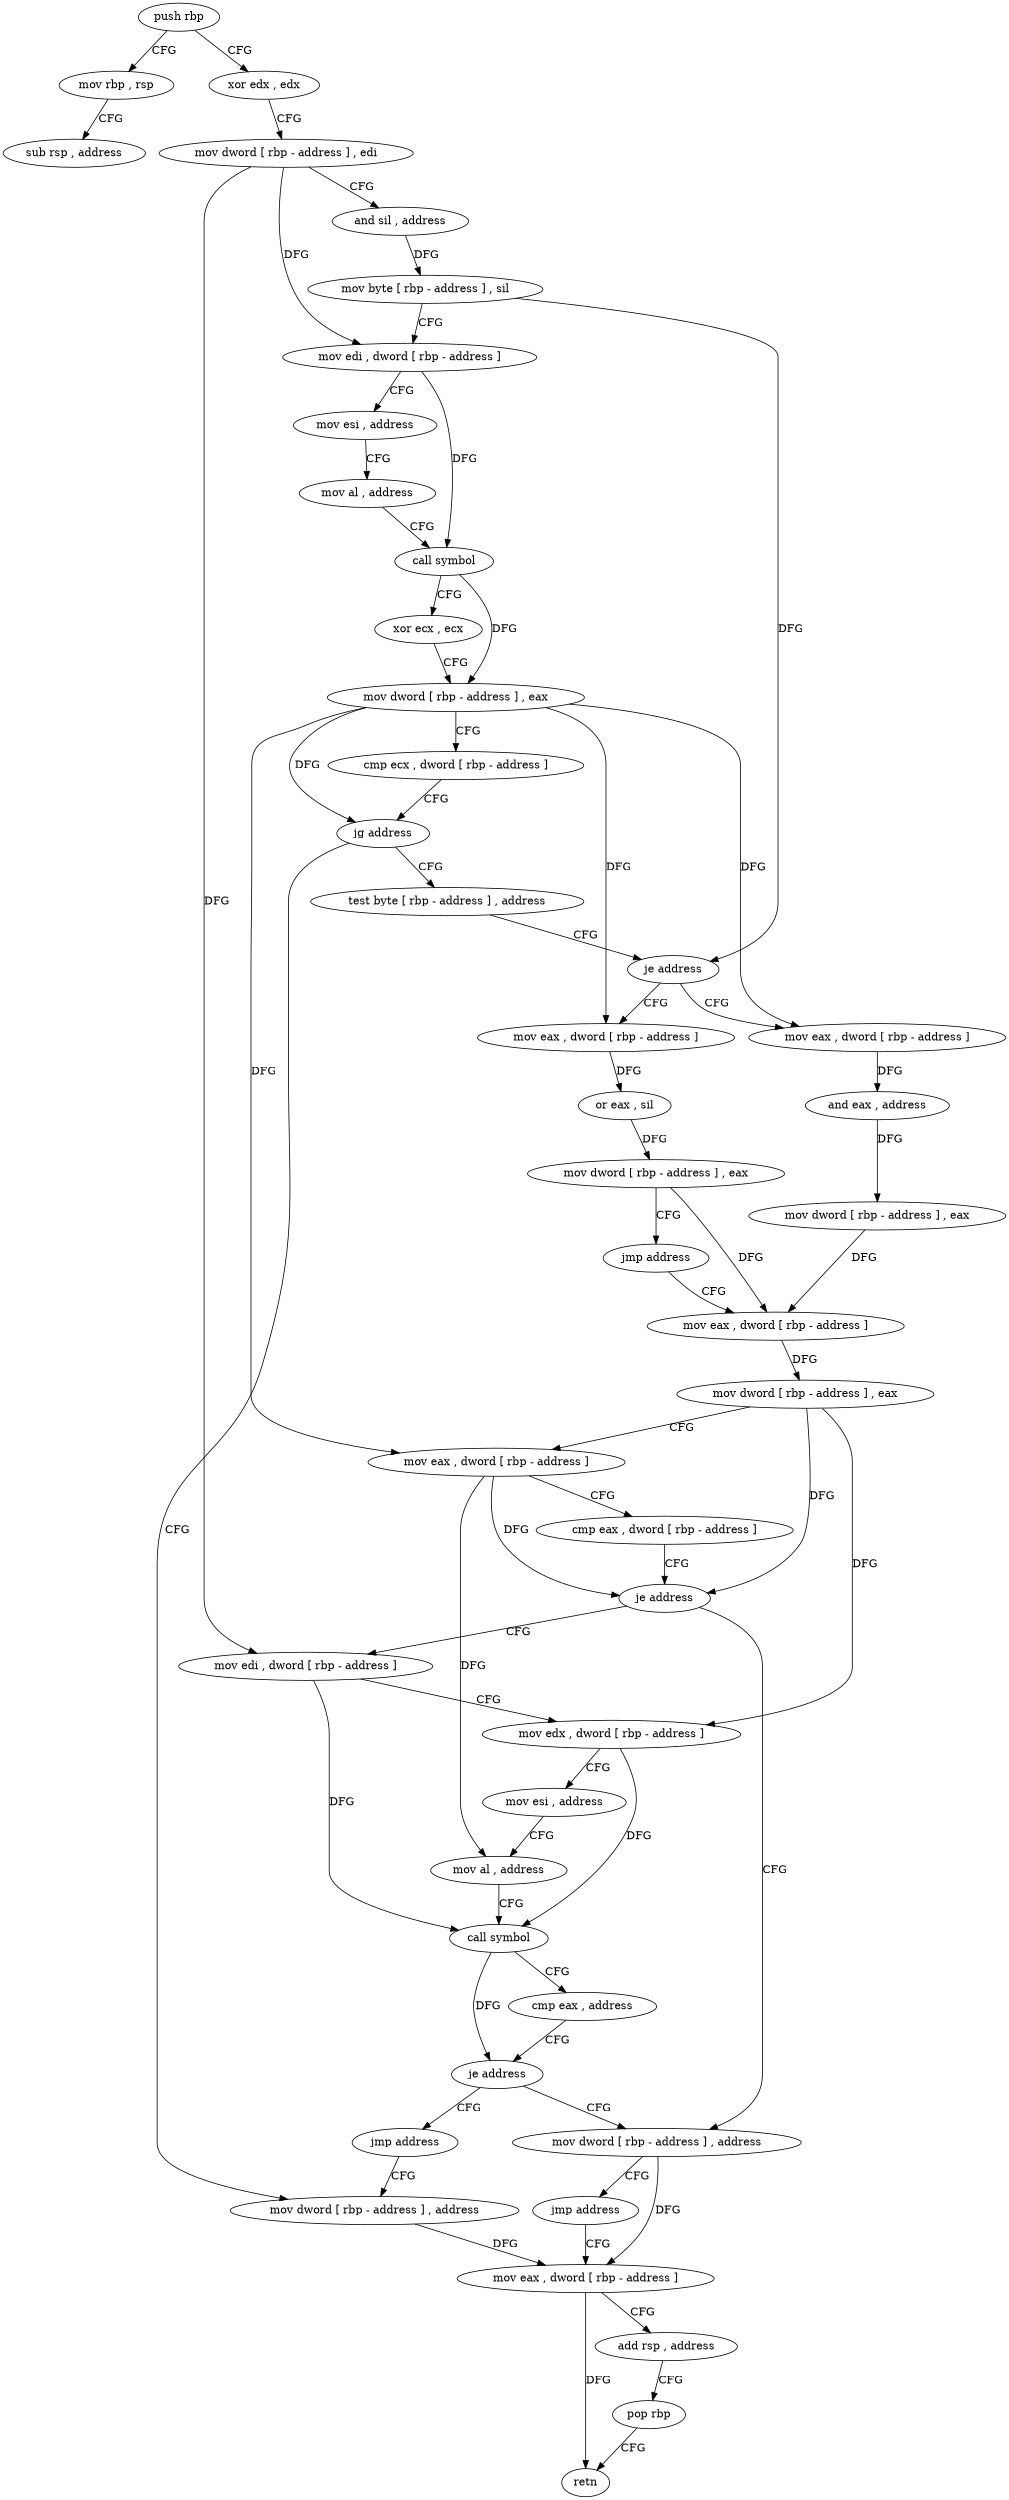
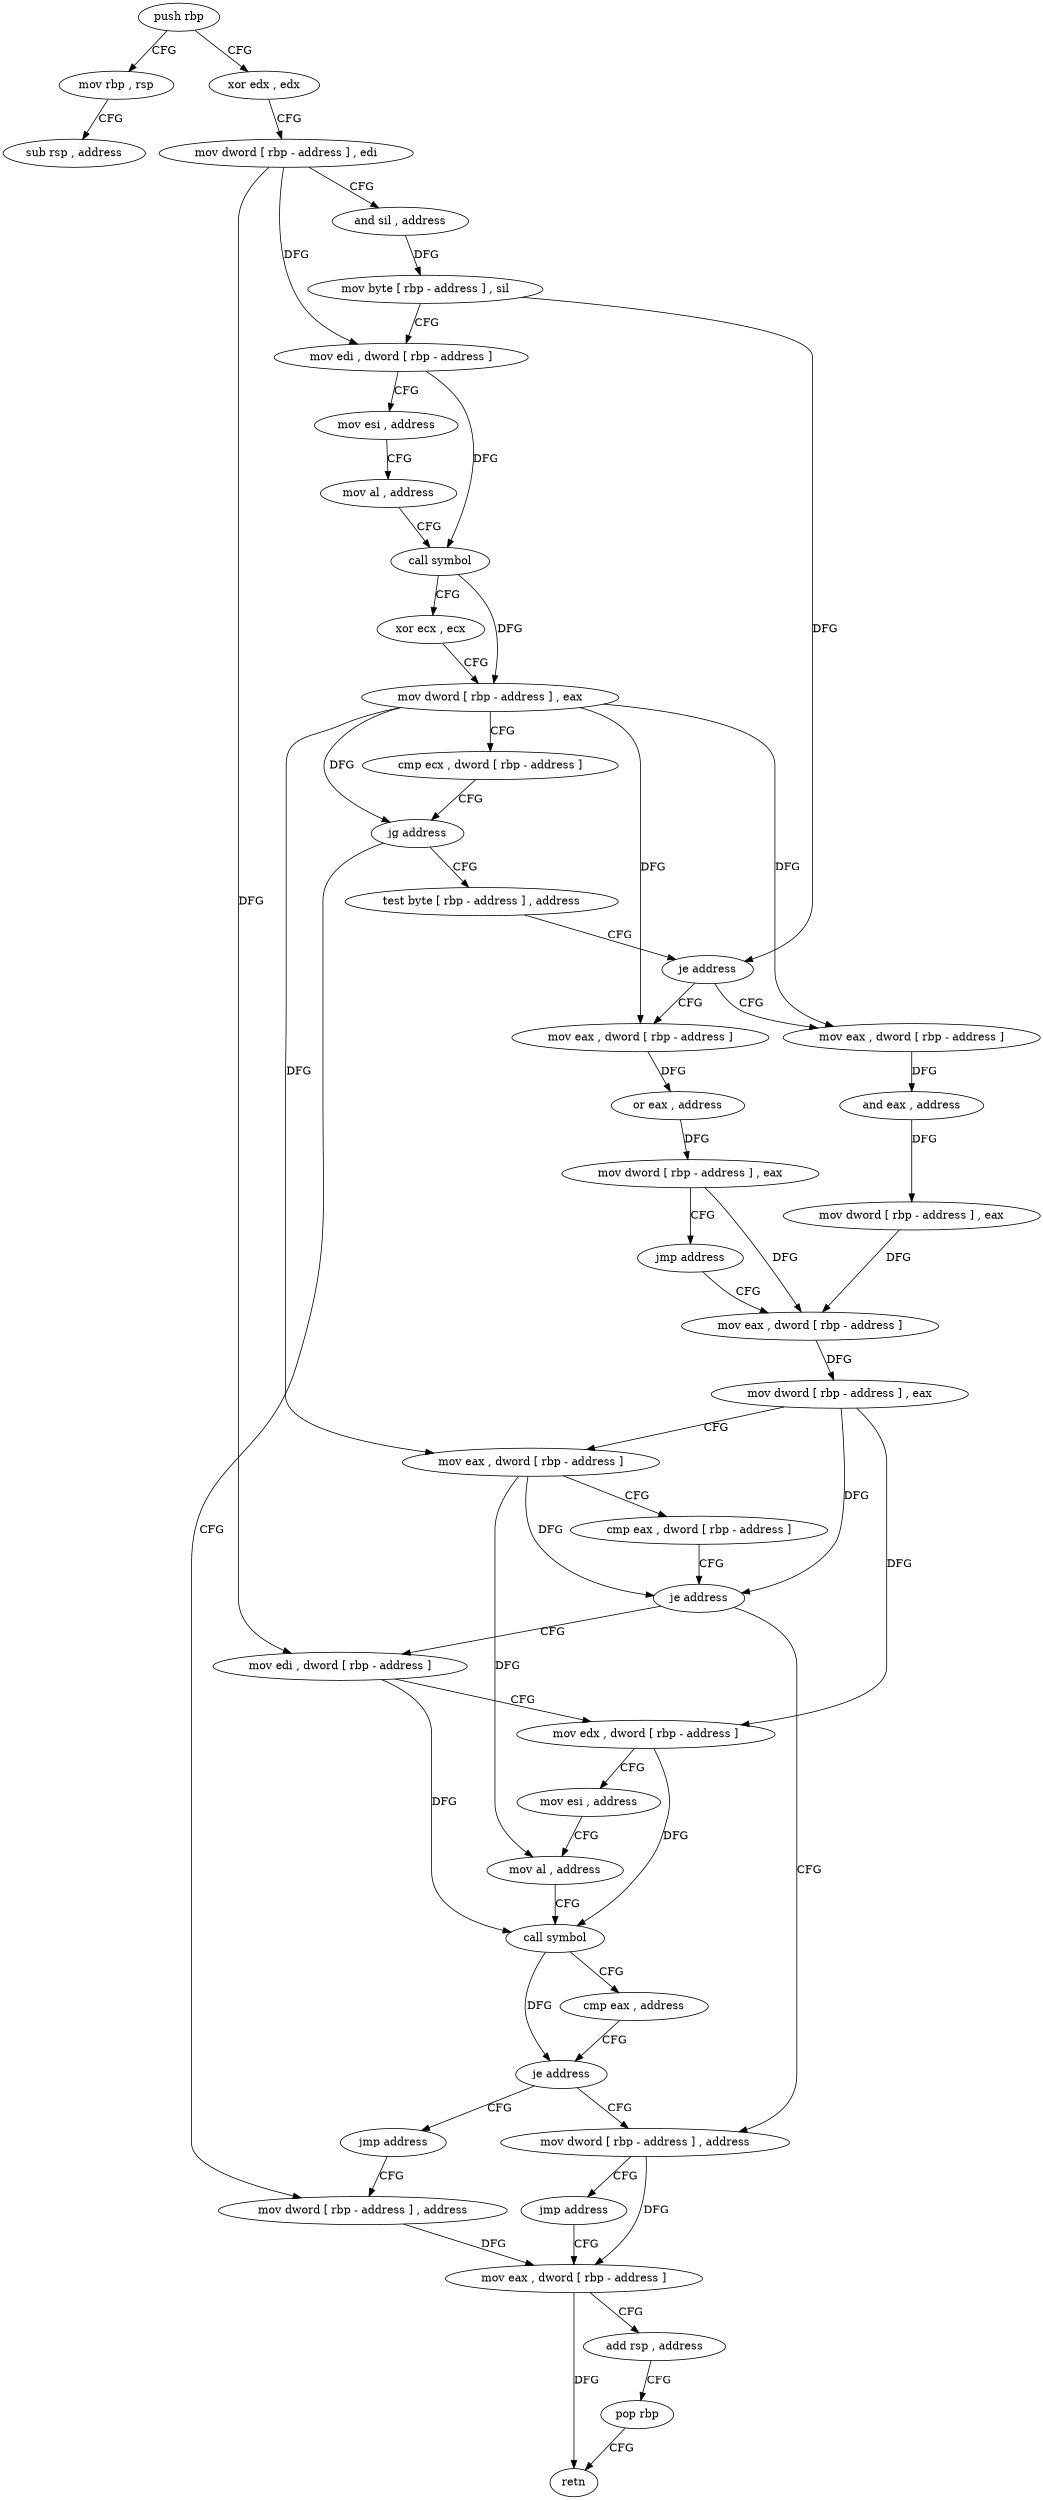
(625, 1106) -> (678, 1106)
